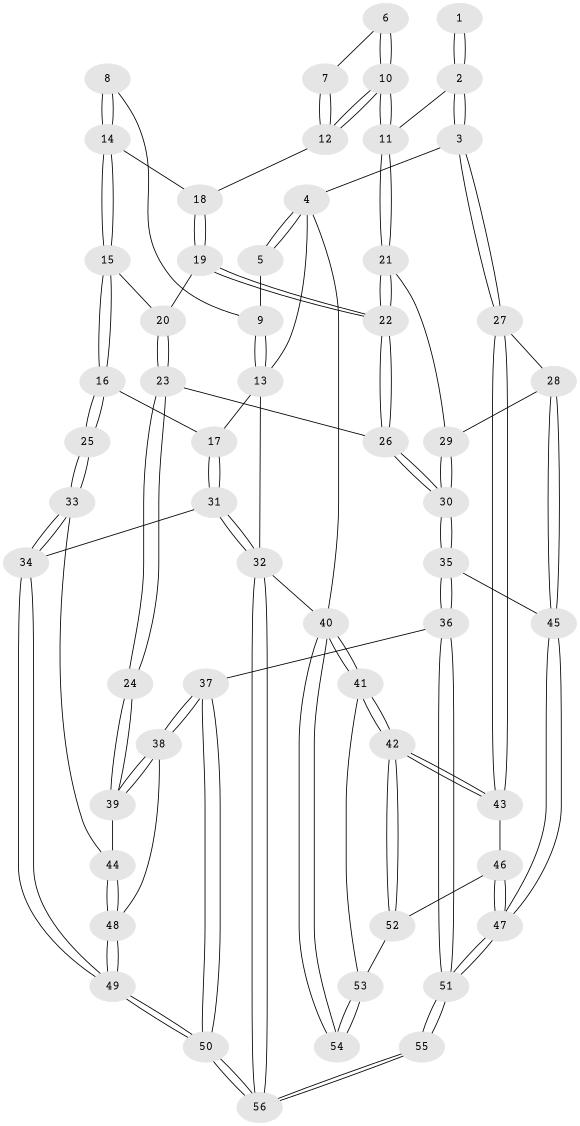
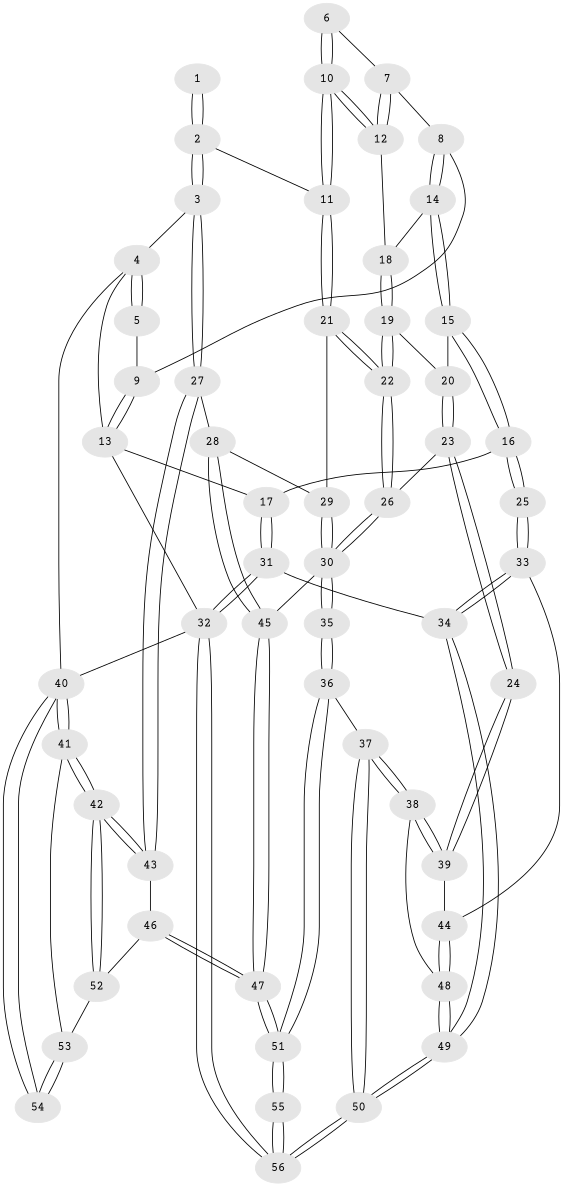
none -> (414, 109)
(500, 593) -> (296, 593)
